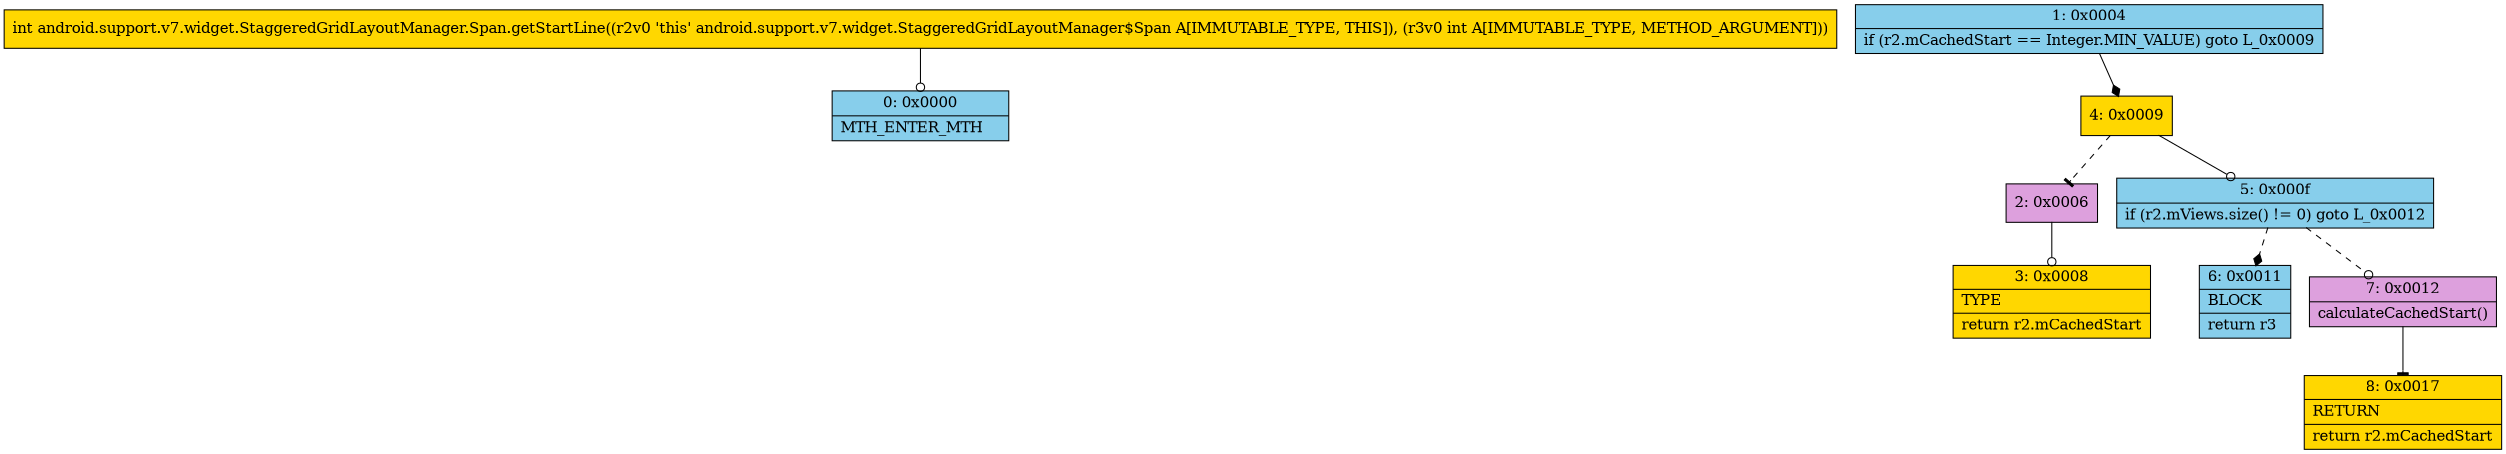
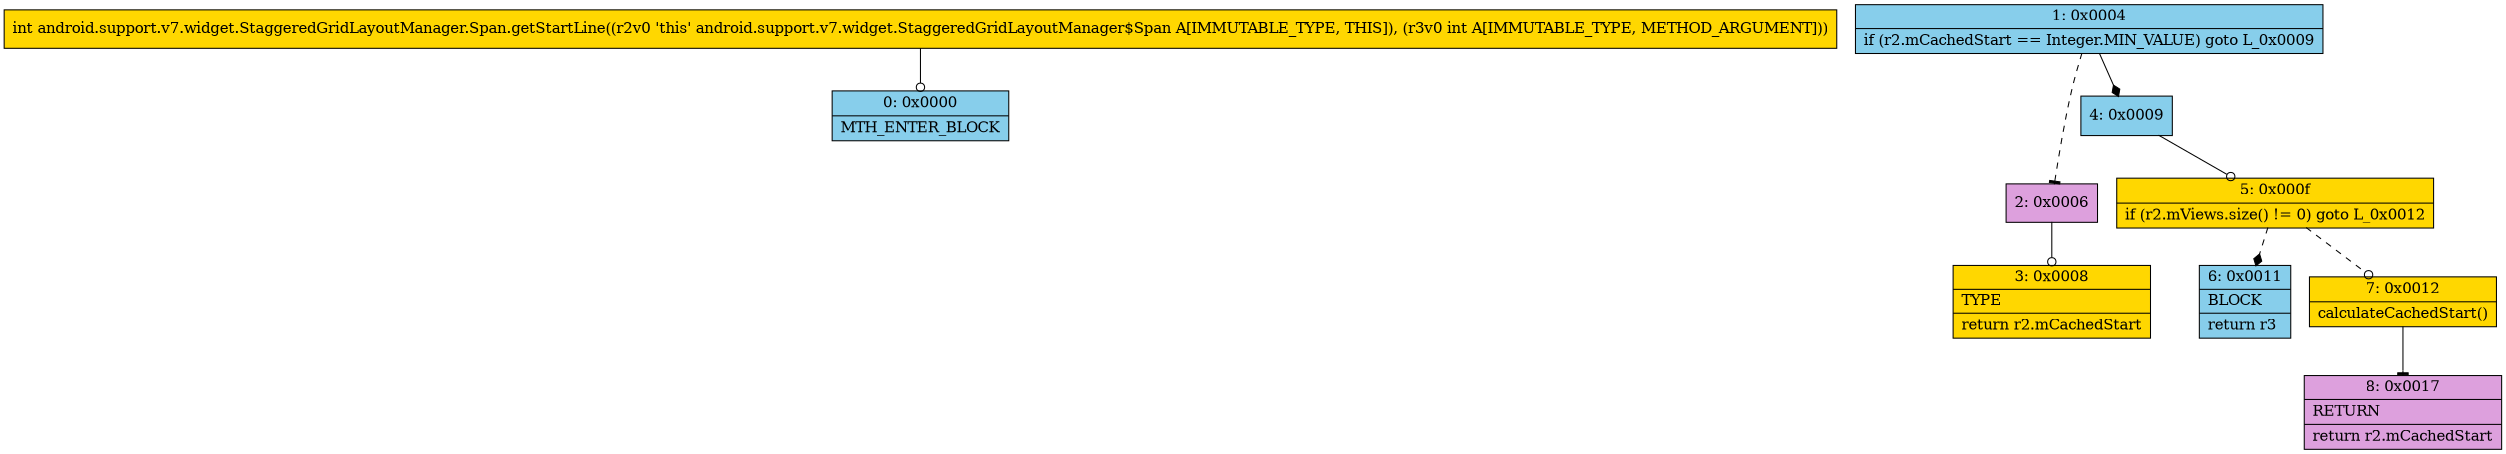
(2127, 116) -> (2127, 116)
(912, 128) -> (920, 128)
(2091, 158) -> (2066, 116)
(2275, 203) -> (2275, 203)
(2403, 302) -> (2403, 302)
(2403, 412) -> (2403, 412)
